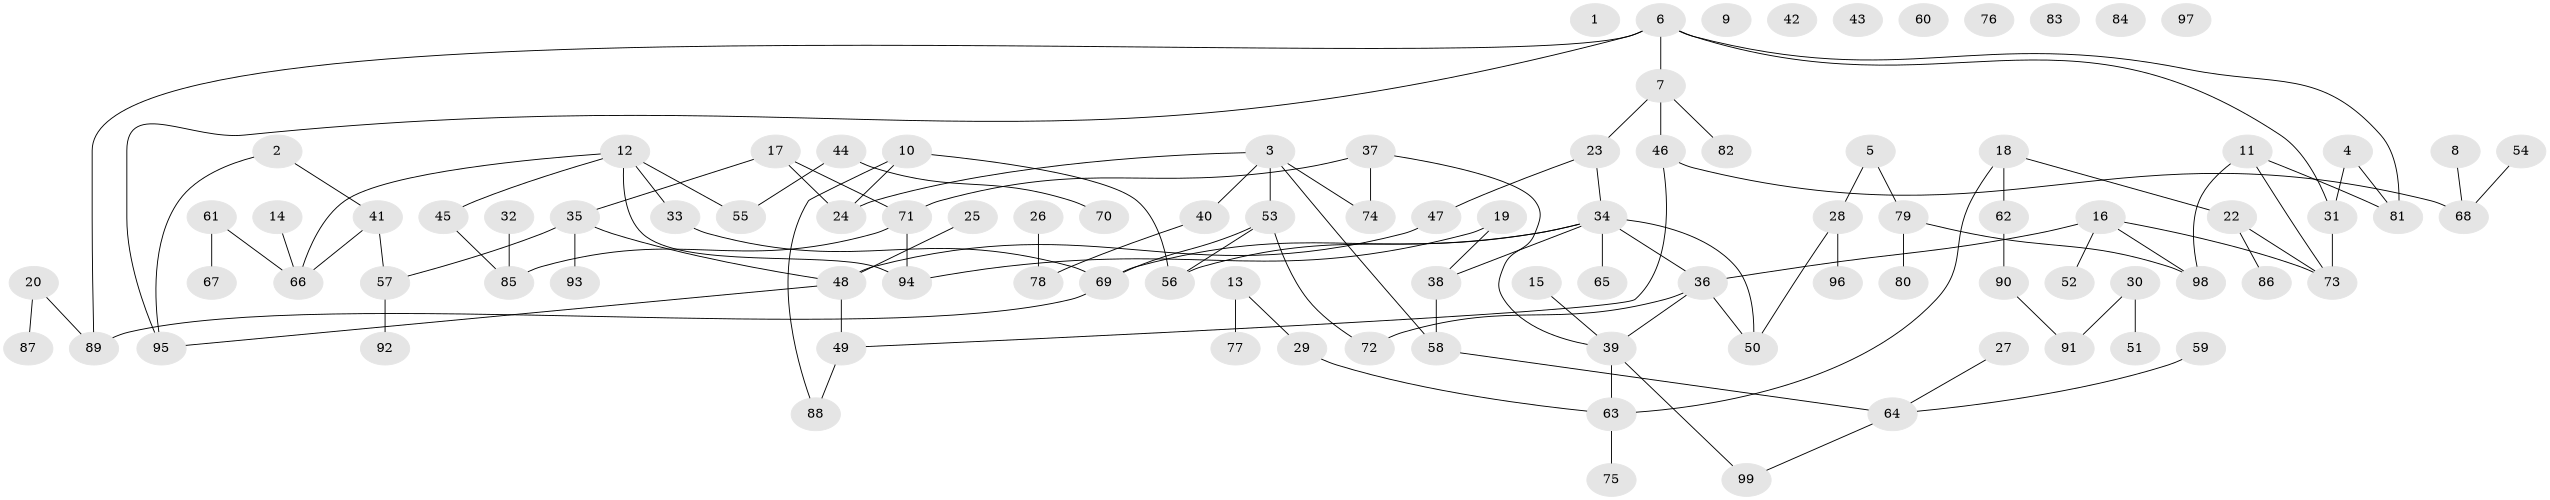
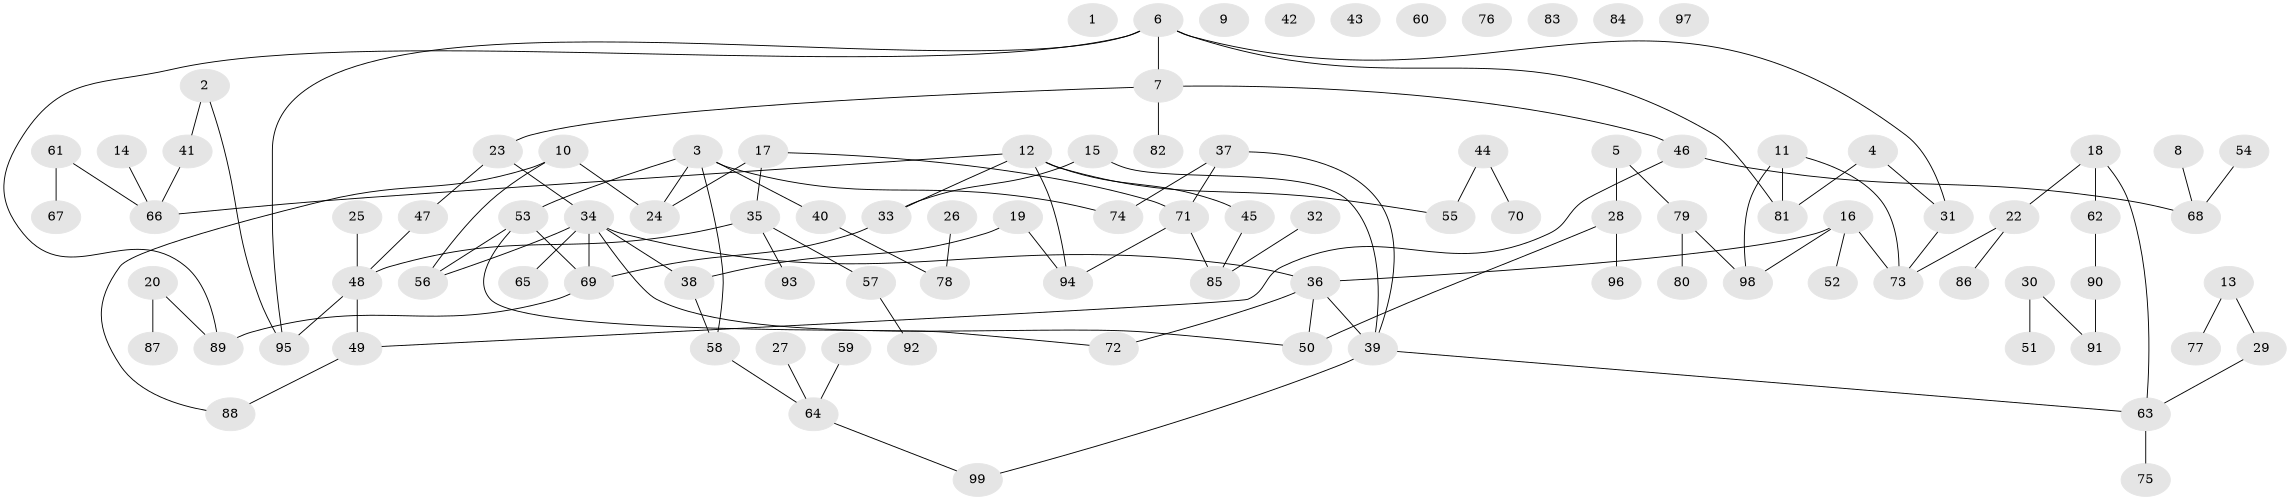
none -> (990, 184)
(381, 250) -> none
